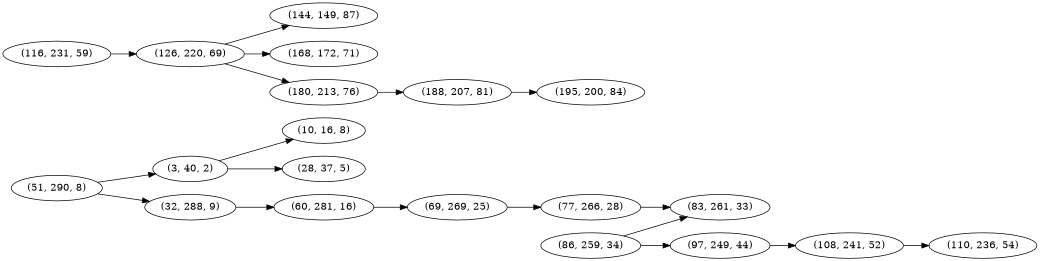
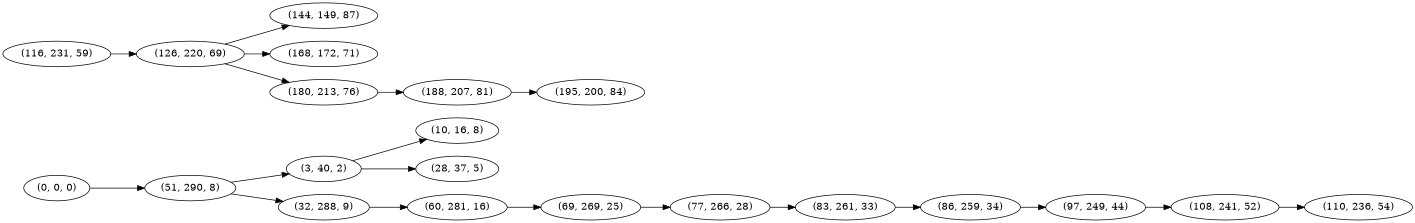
none -> (57, 188)
(652, 227) -> (904, 207)
